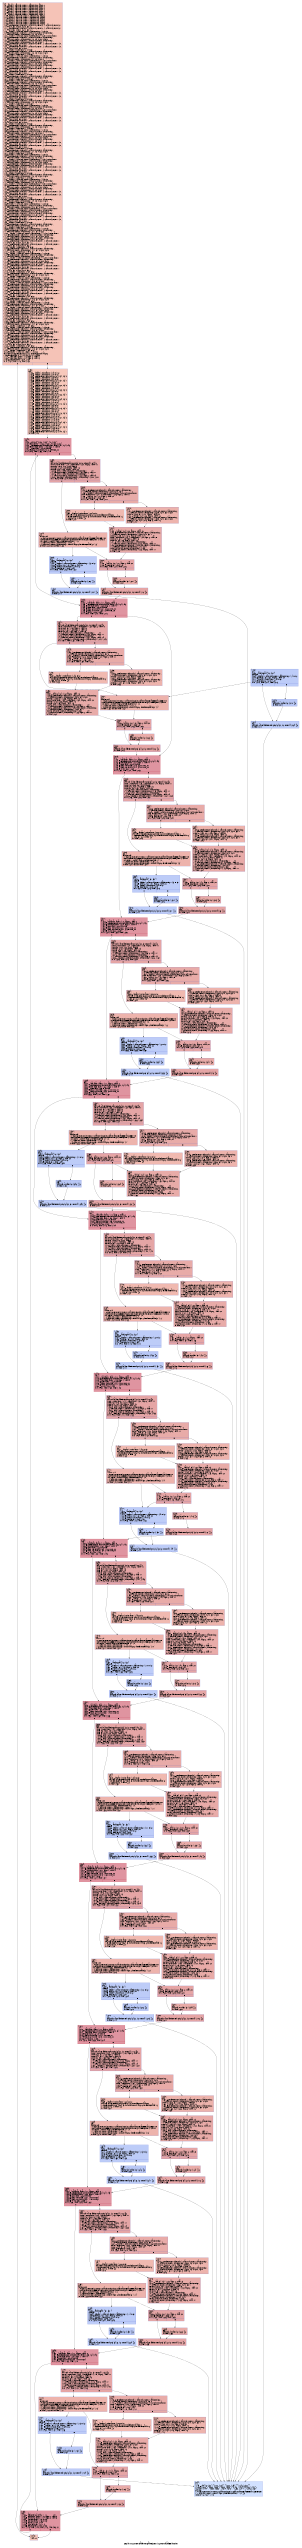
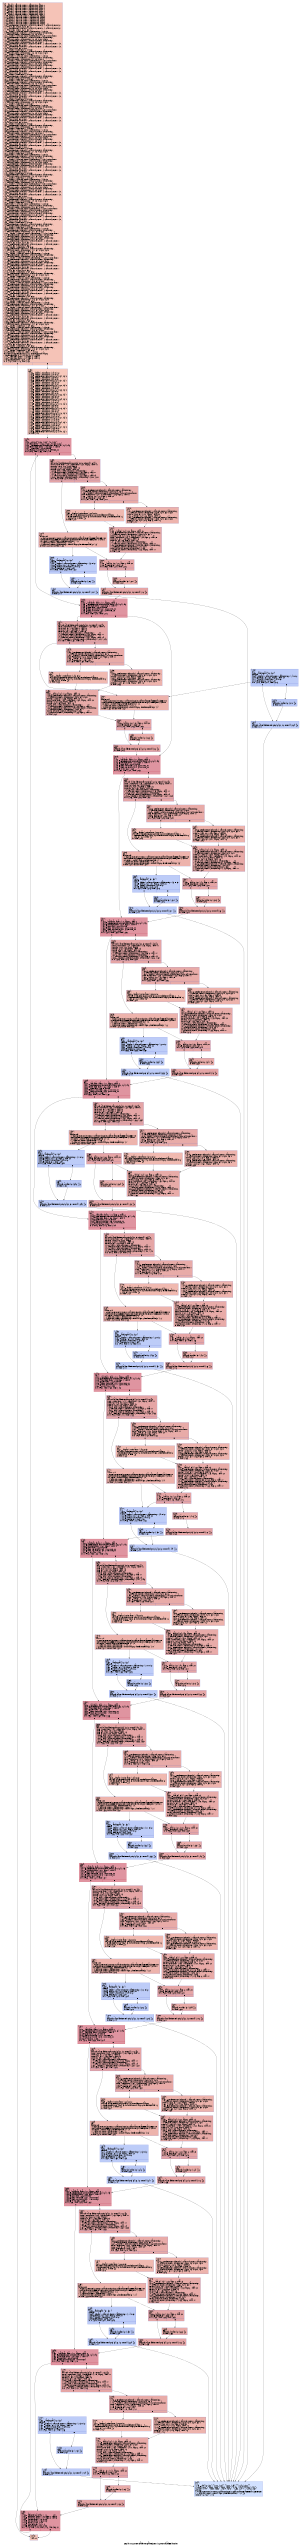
(73, 2404) -> none
